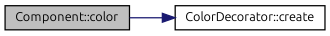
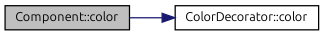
(250, 18) -> (247, 18)
